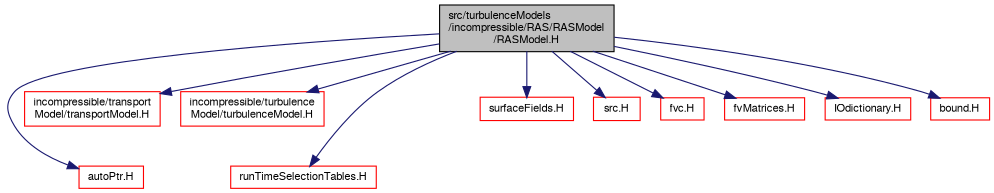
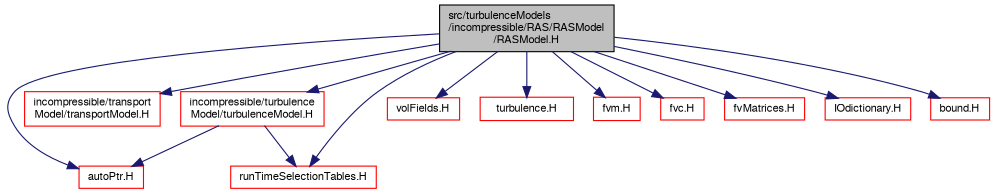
none -> (423, 109)
(527, 109) -> (527, 109)
(617, 109) -> (617, 109)
none -> (277, 142)
none -> (180, 144)
